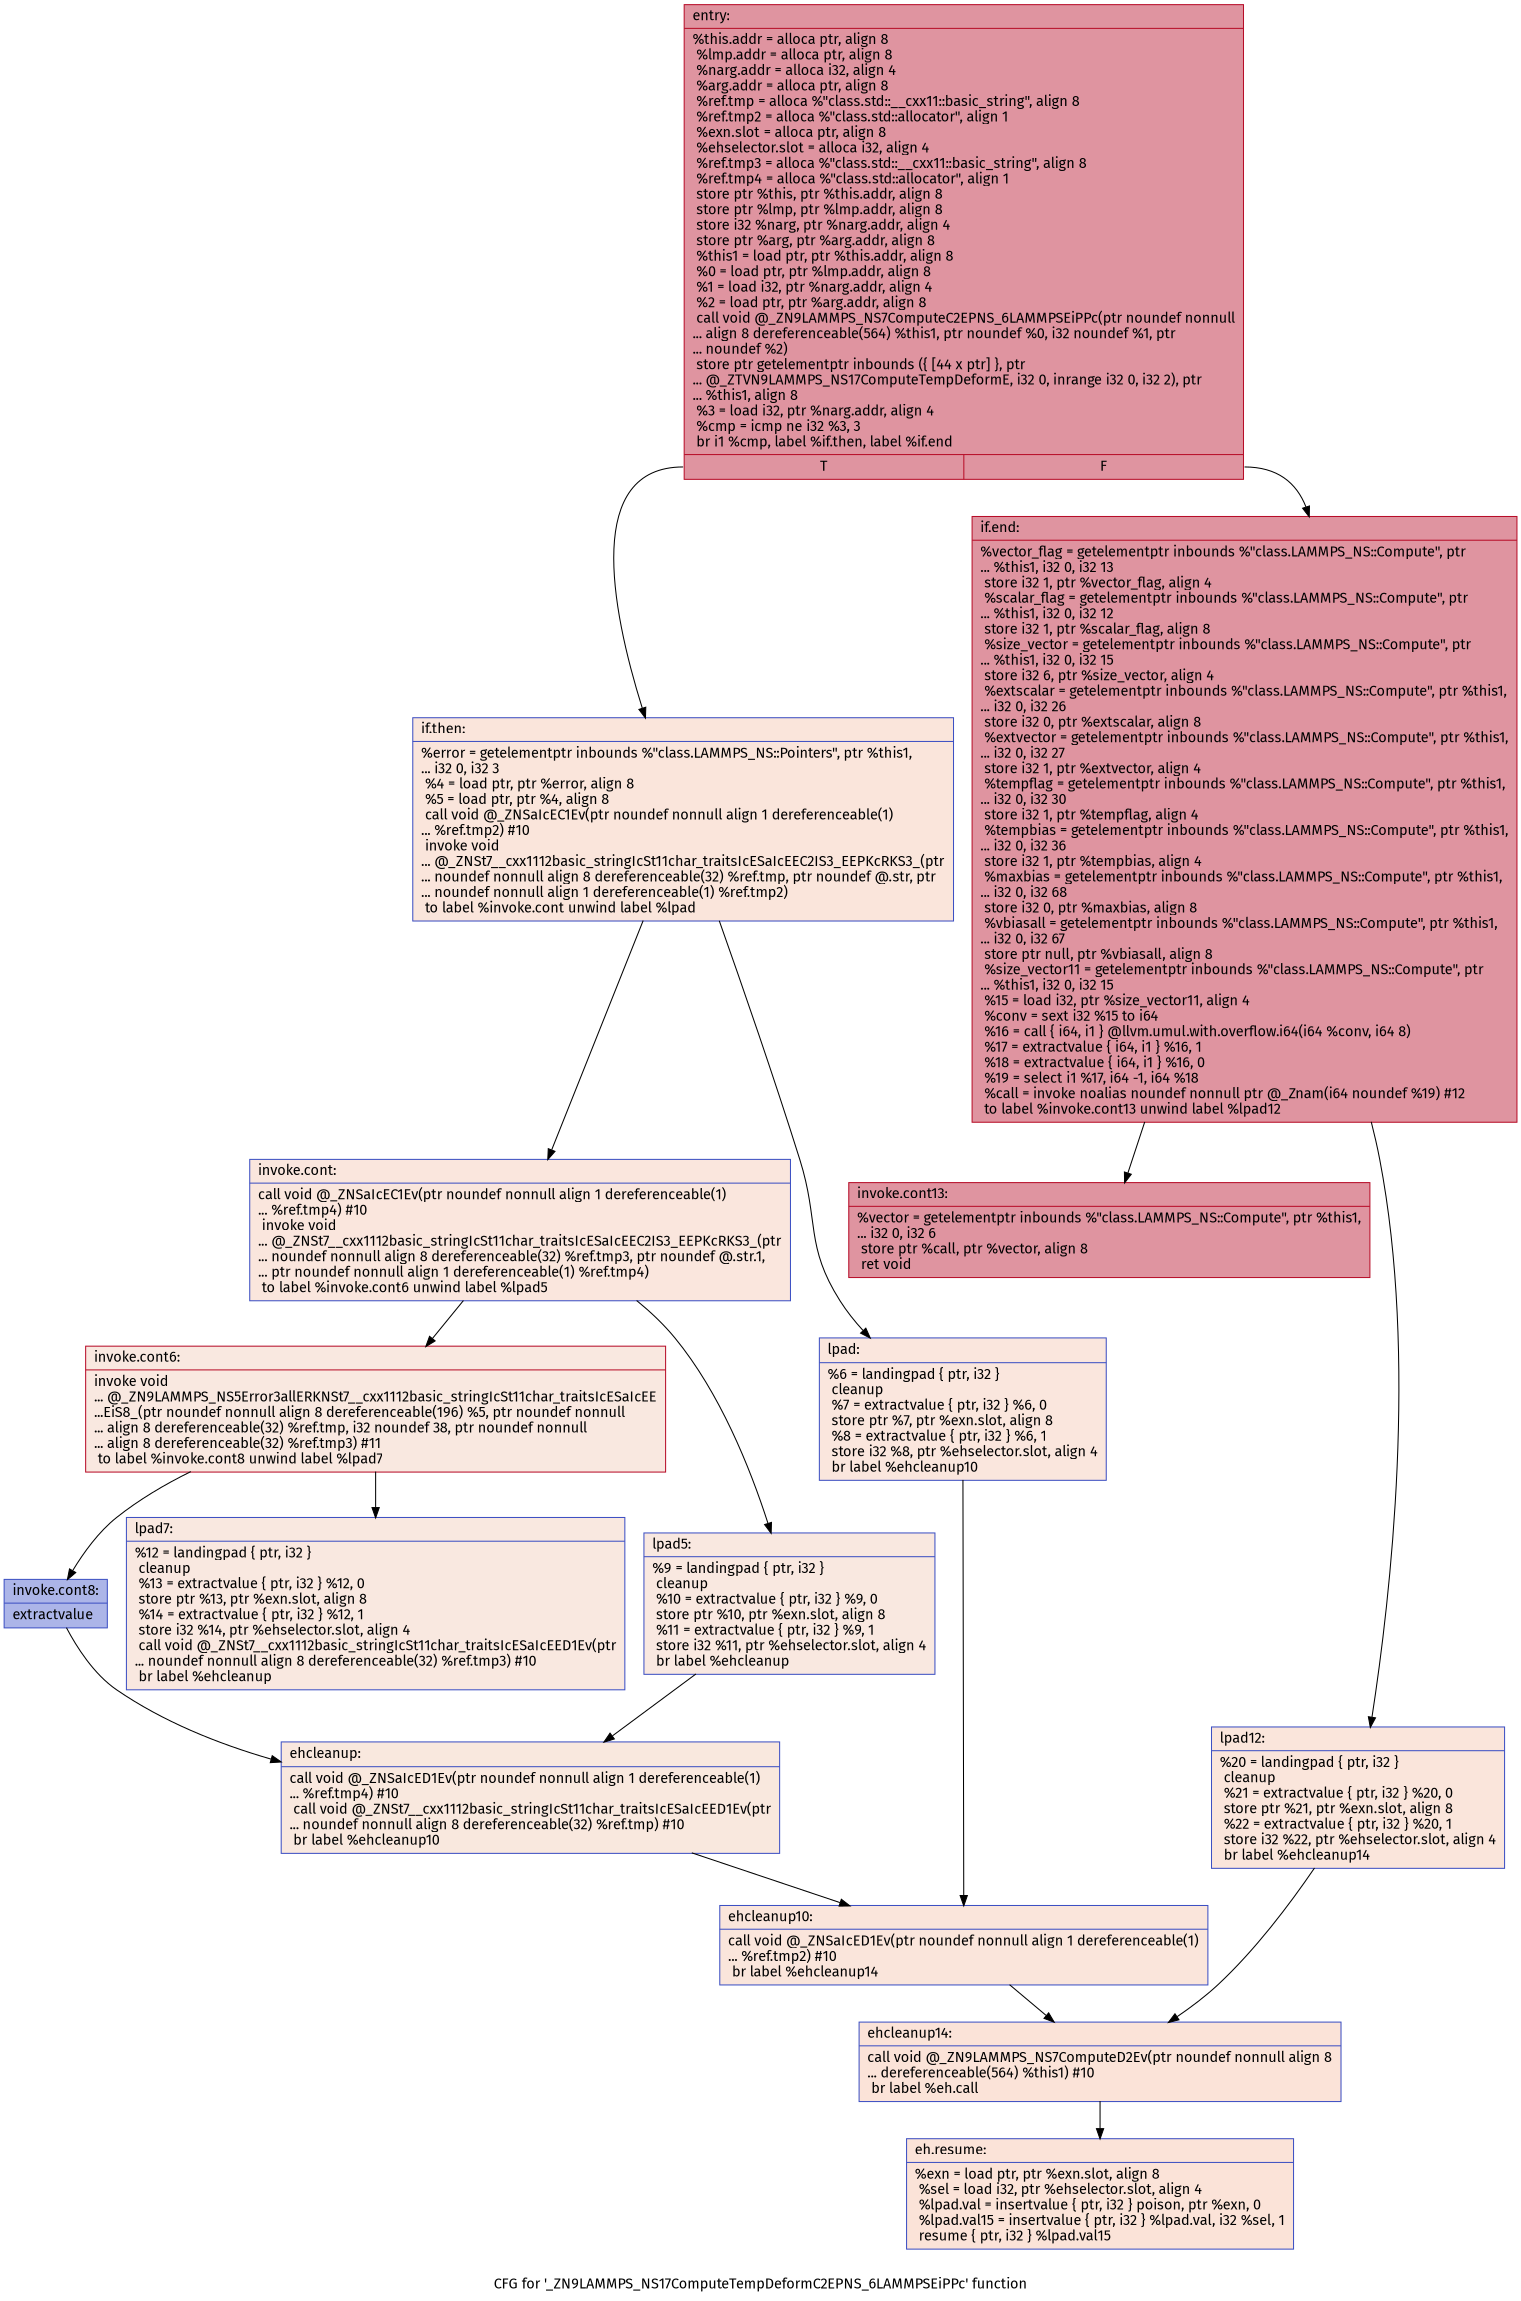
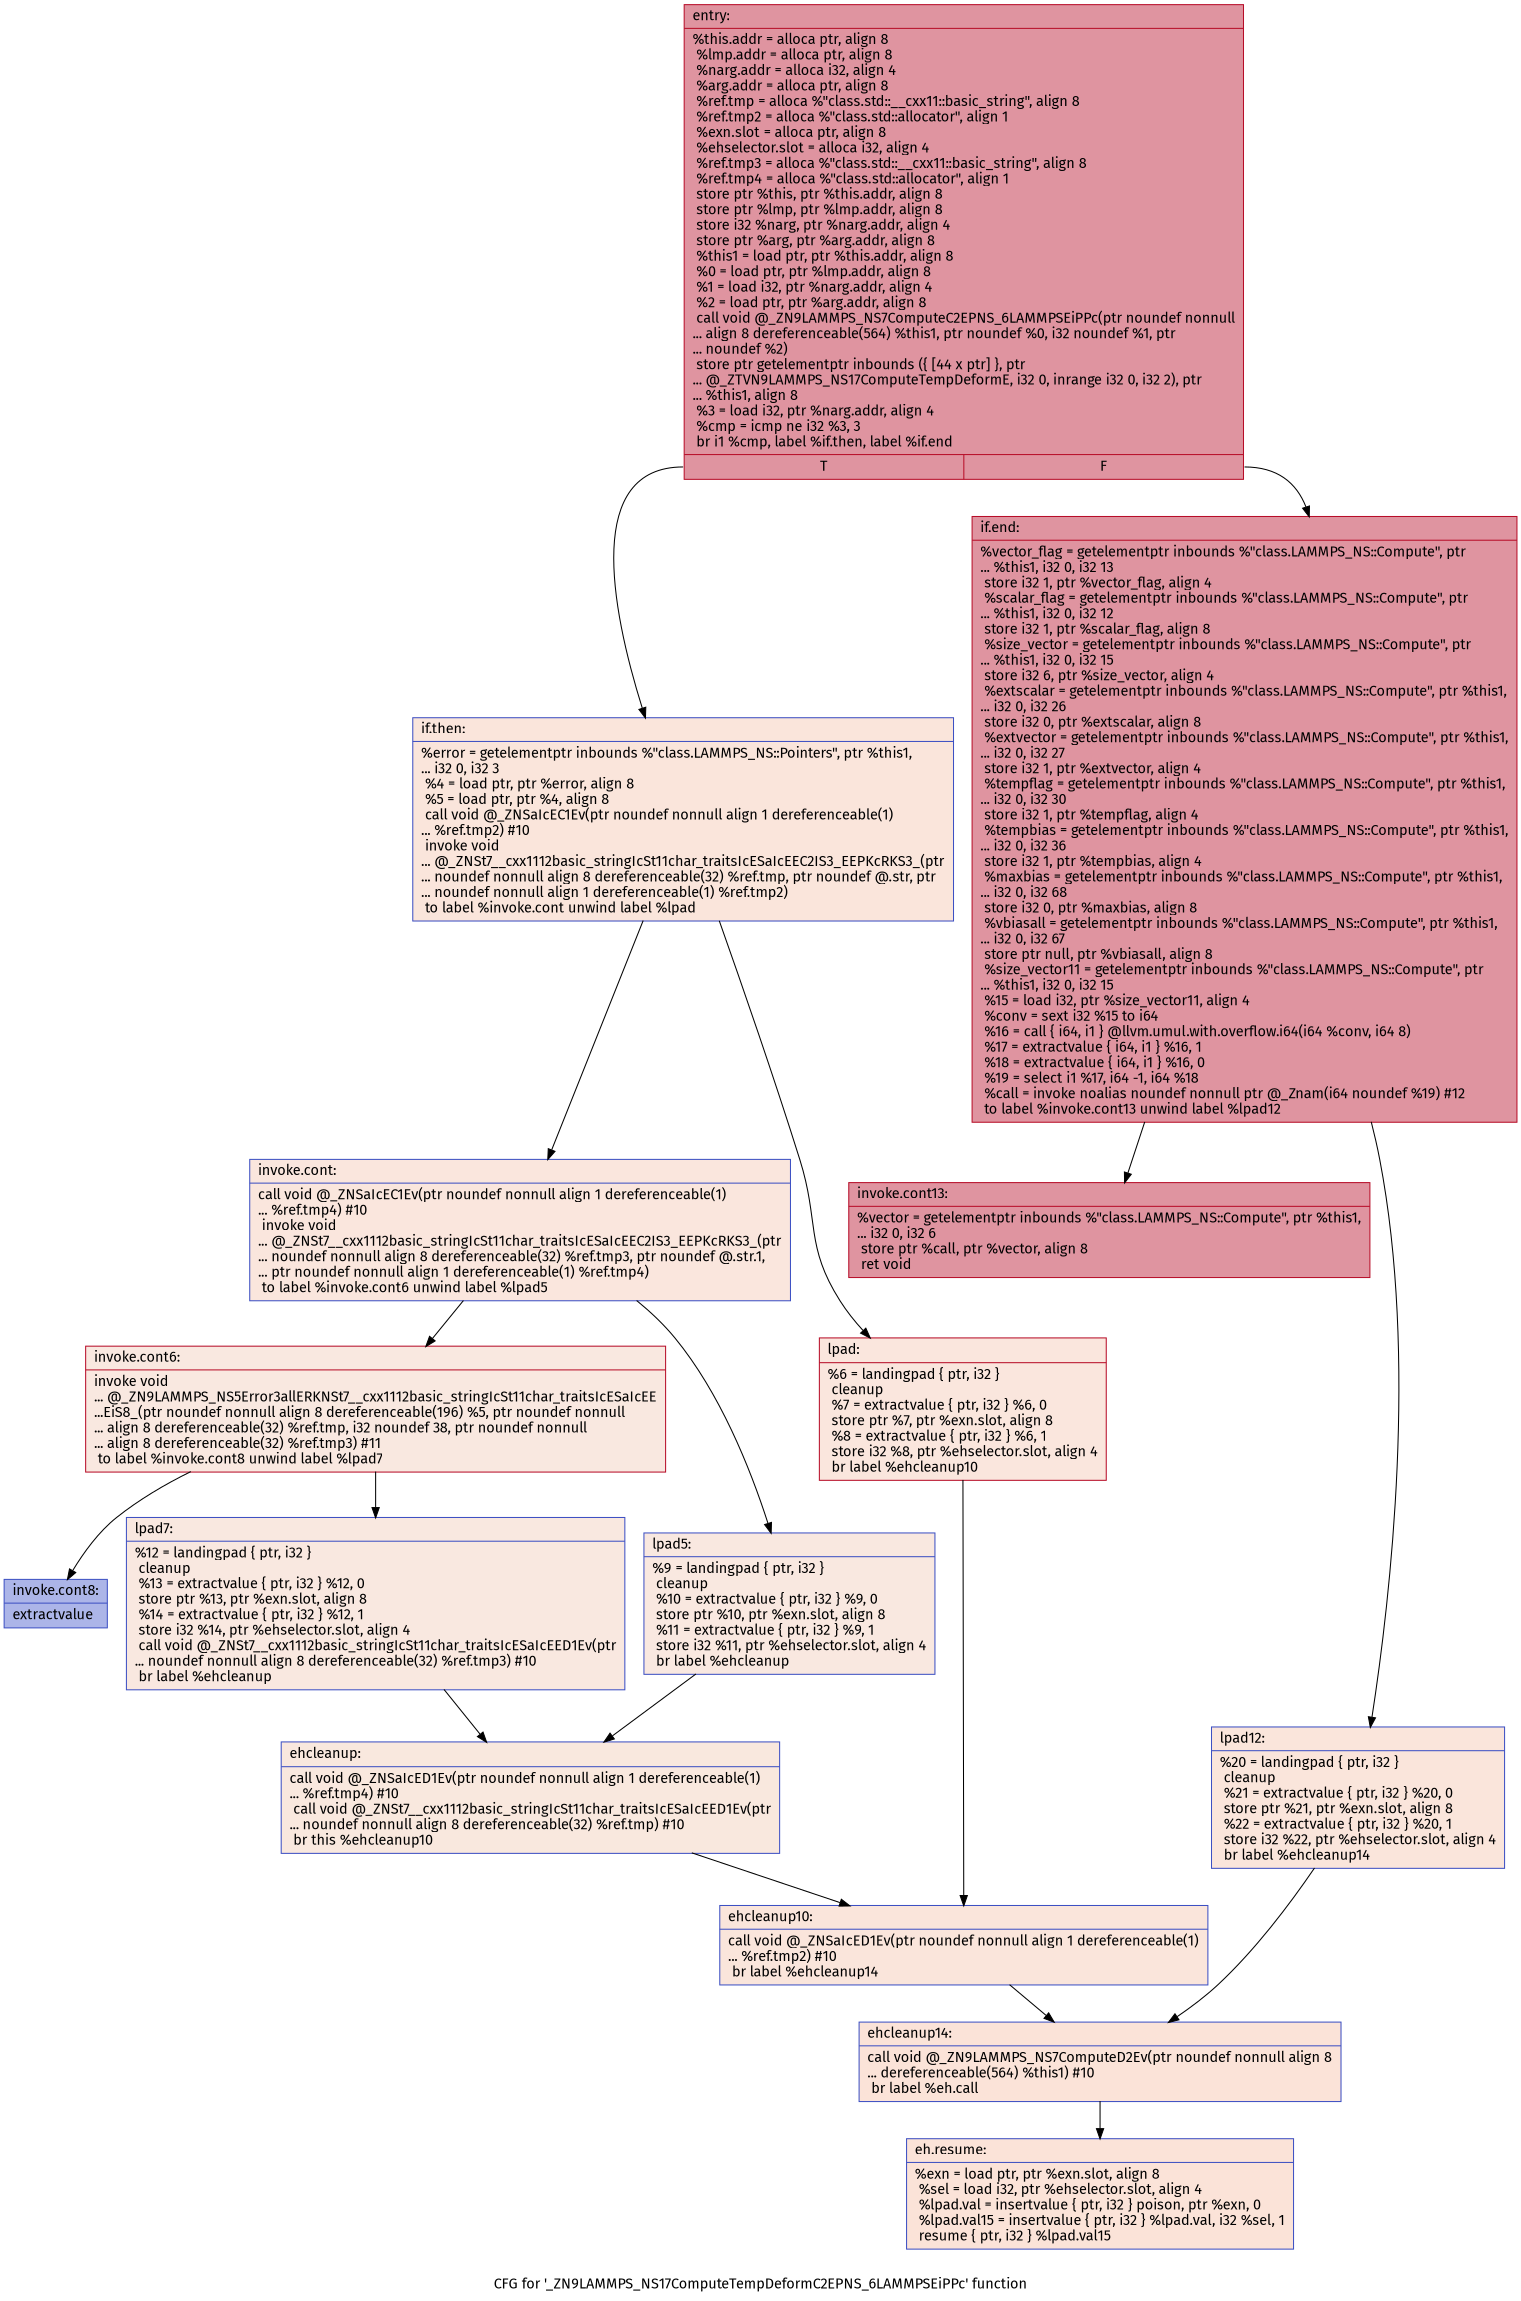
(963, 1409) -> (963, 1409)
(155, 1713) -> (462, 1712)
(365, 1840) -> (361, 1840)
